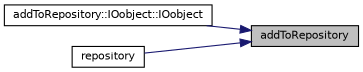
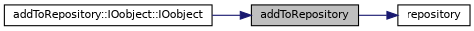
(192, 48) -> (373, 15)
